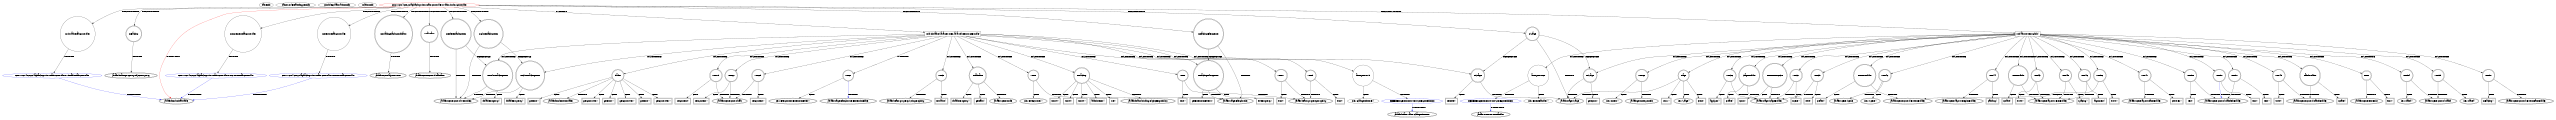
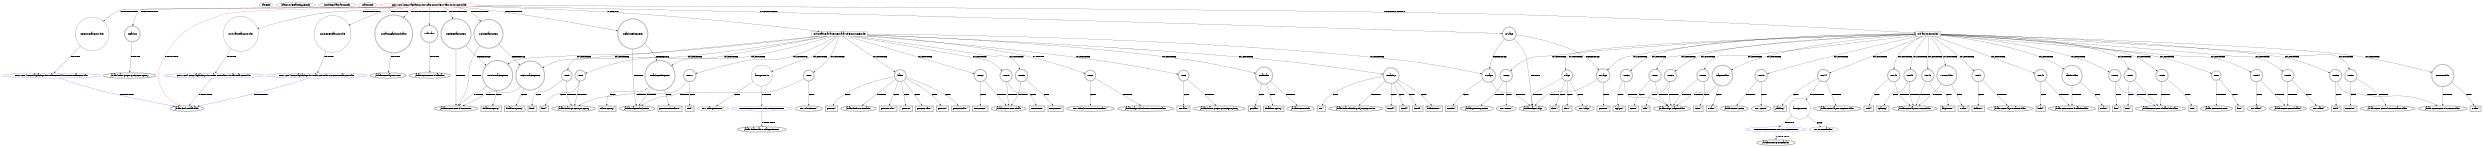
(1779, 40) -> (1813, 90)
(1775, 76) -> (1703, 76)
(848, 89) -> (1117, 92)
(2057, 94) -> (2372, 94)
(2489, 101) -> (2350, 109)
